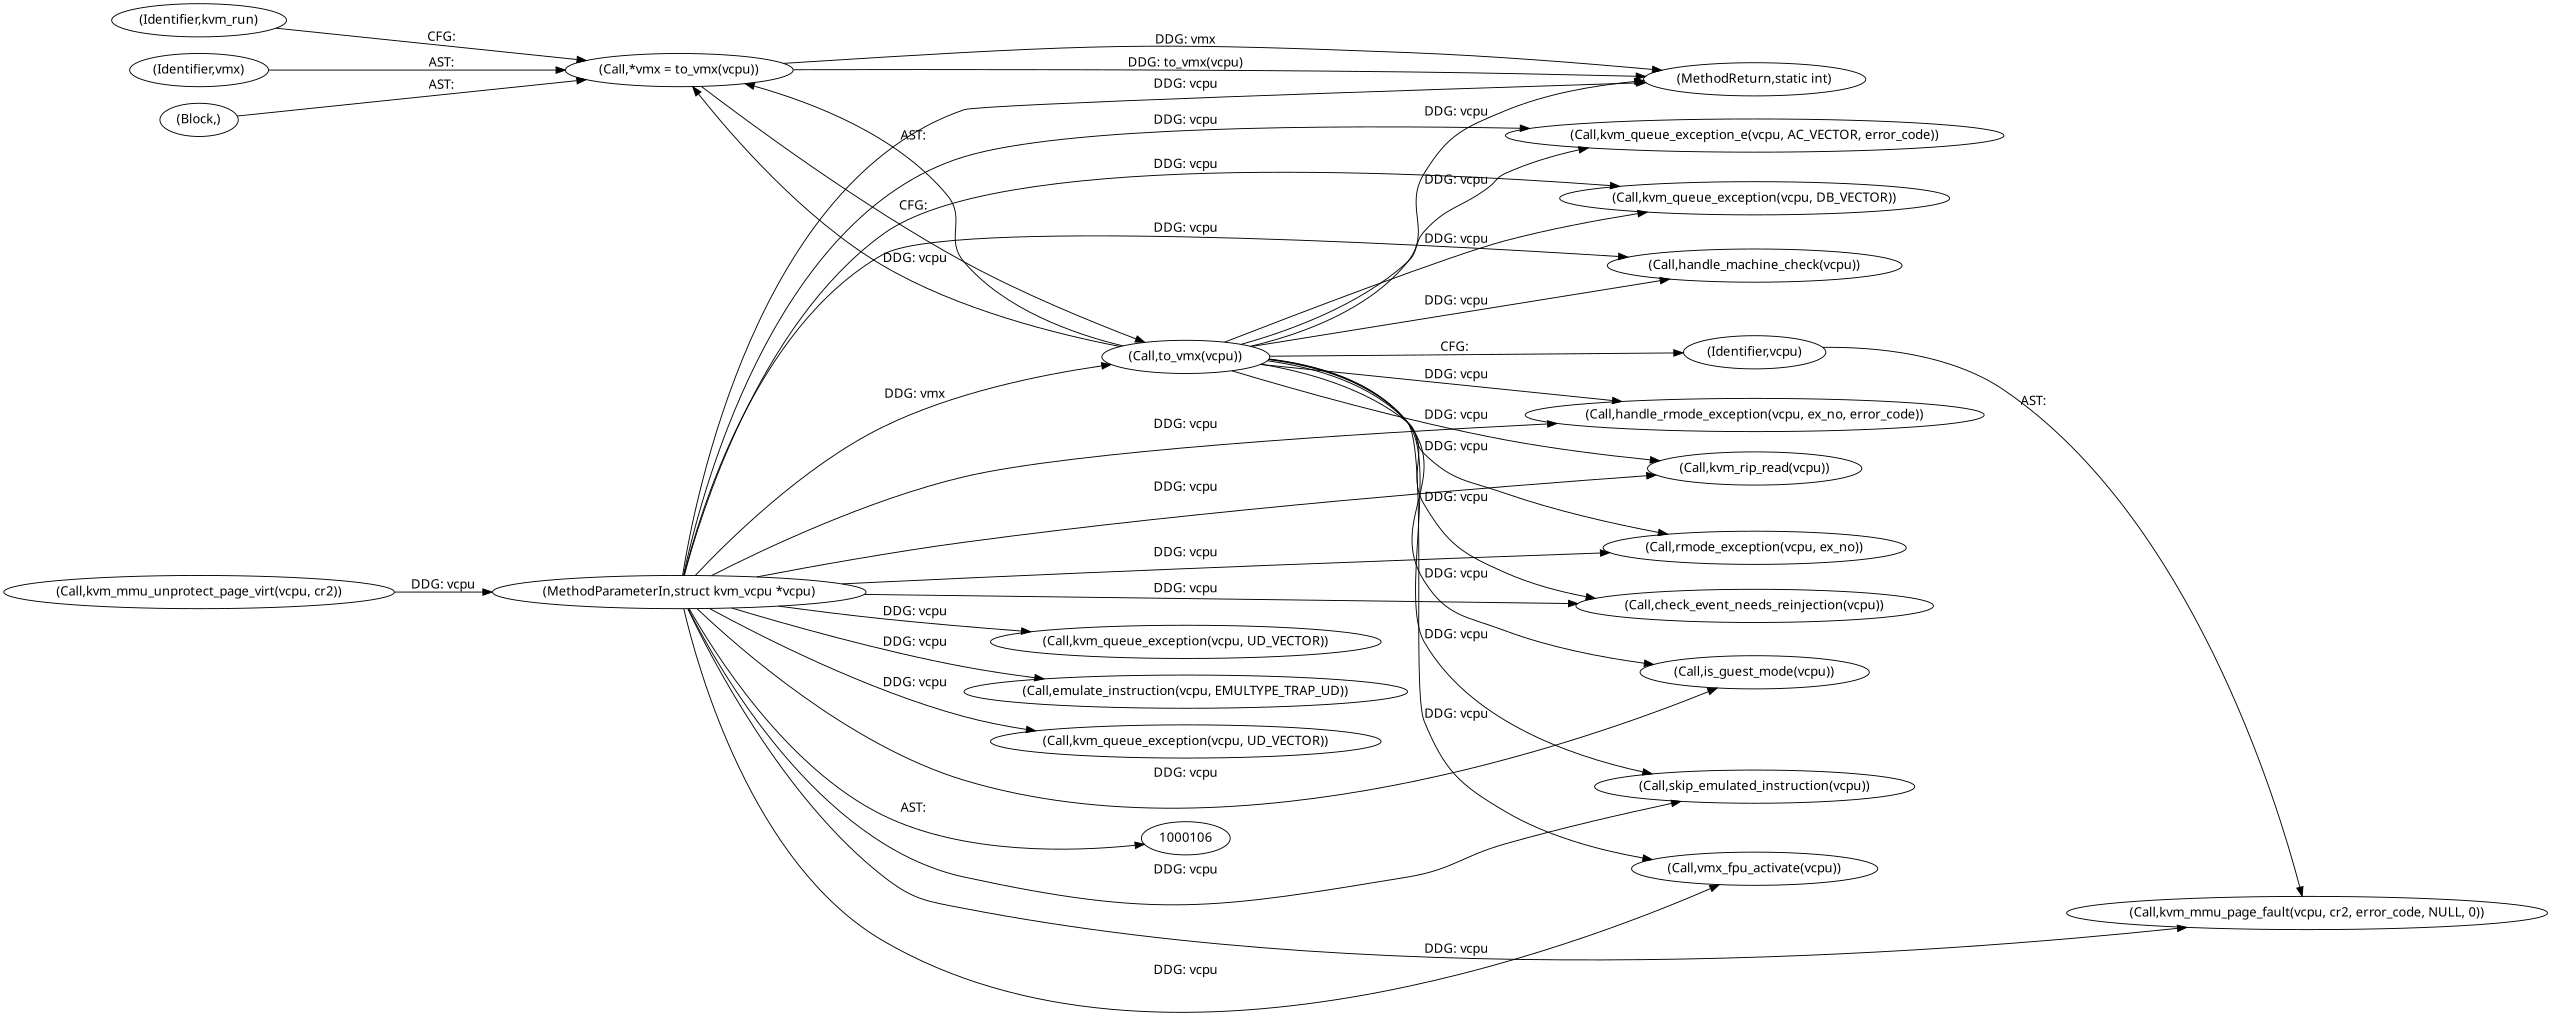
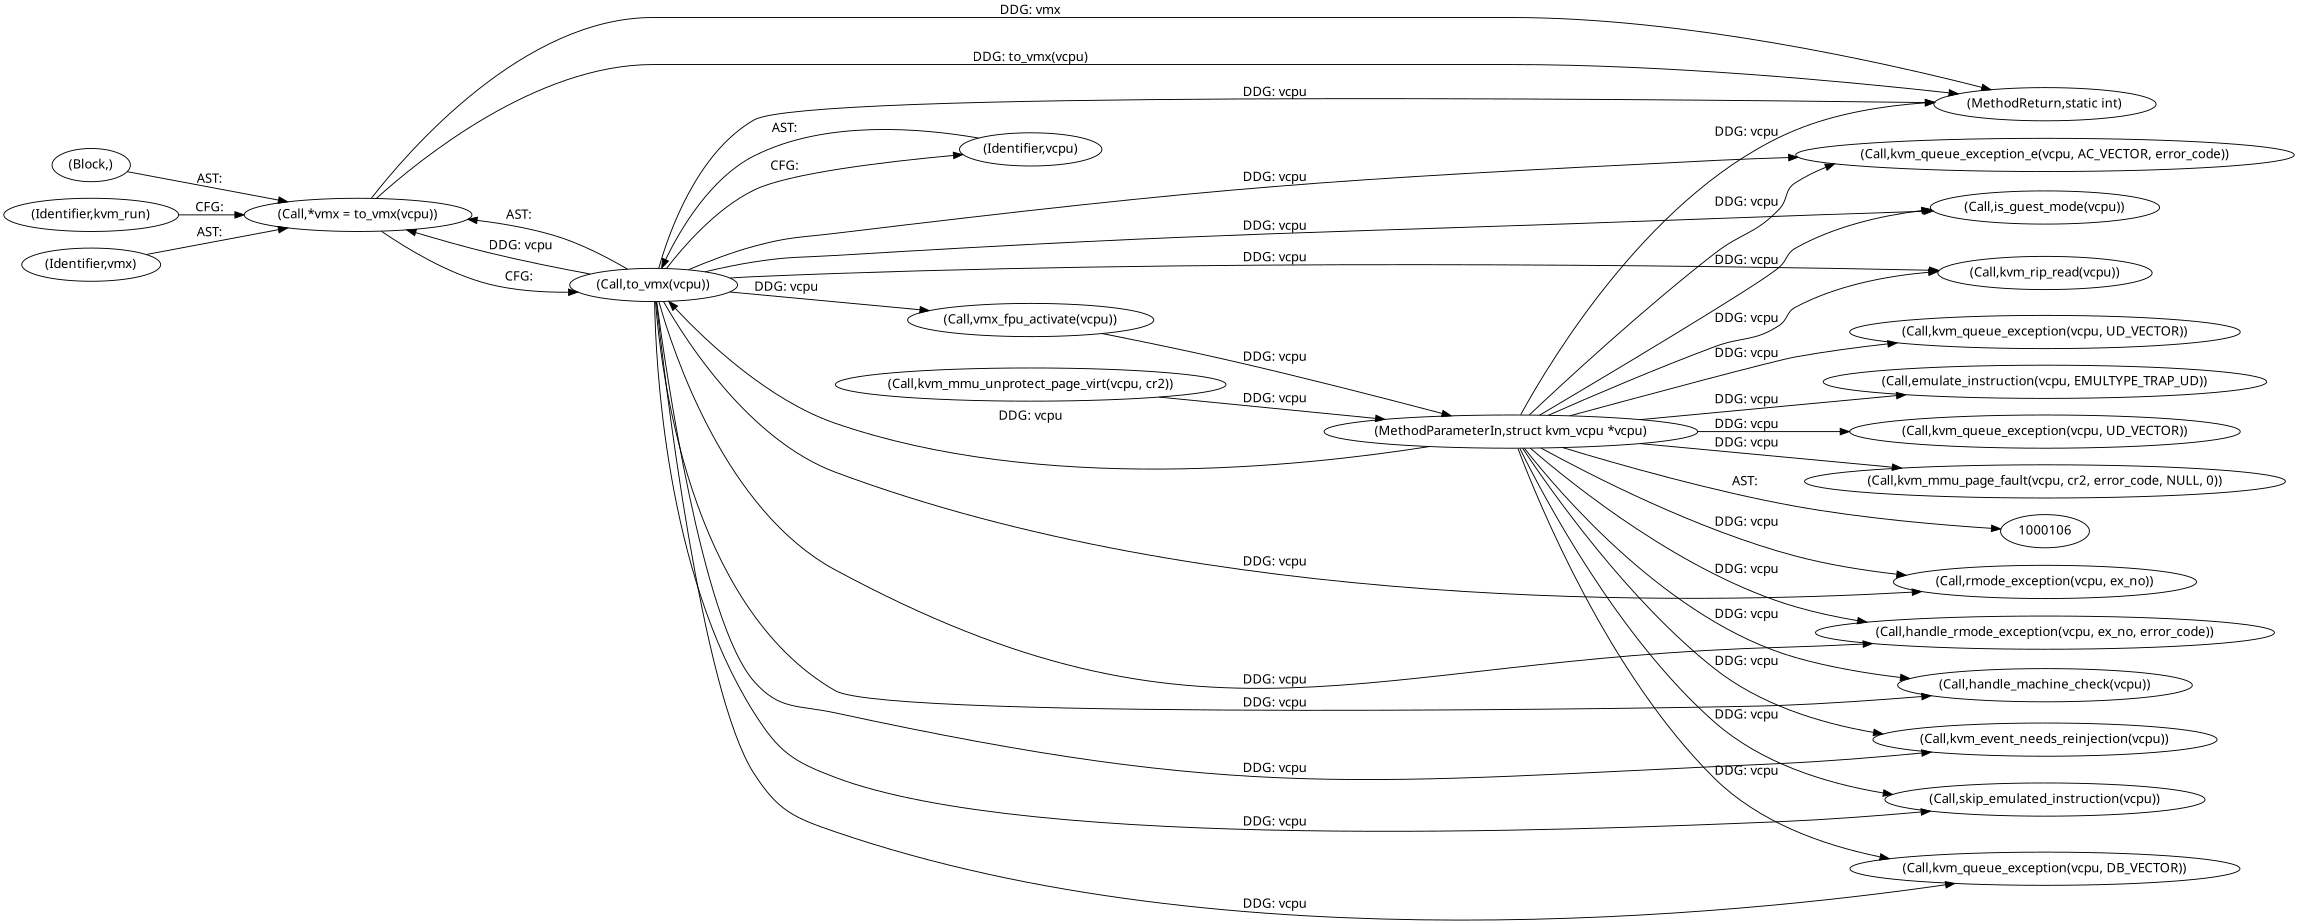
(915, 394) -> (1031, 416)
(2142, 534) -> (796, 140)
(1755, 606) -> (2045, 740)
(1102, 1008) -> (1273, 371)
